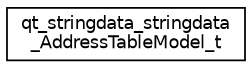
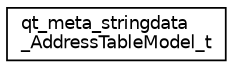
(126, 34) -> (116, 34)
